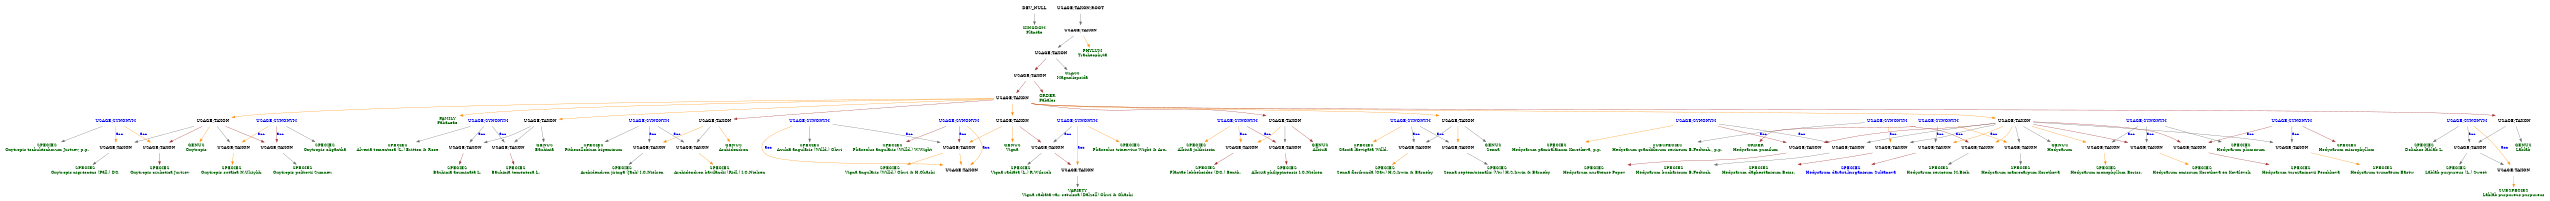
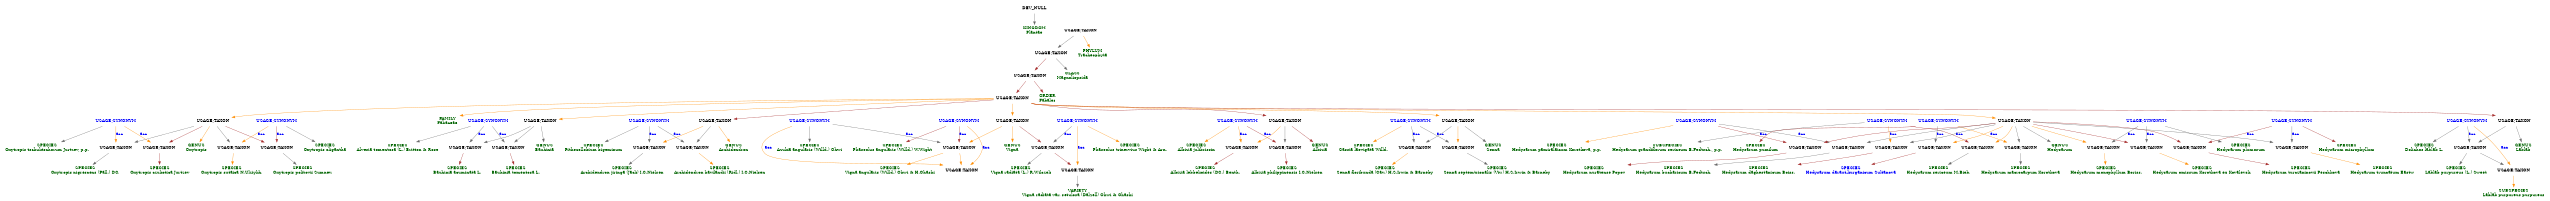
(1081, 8) -> none
(1756, 148) -> (1756, 148)
(1205, 170) -> (1205, 170)
